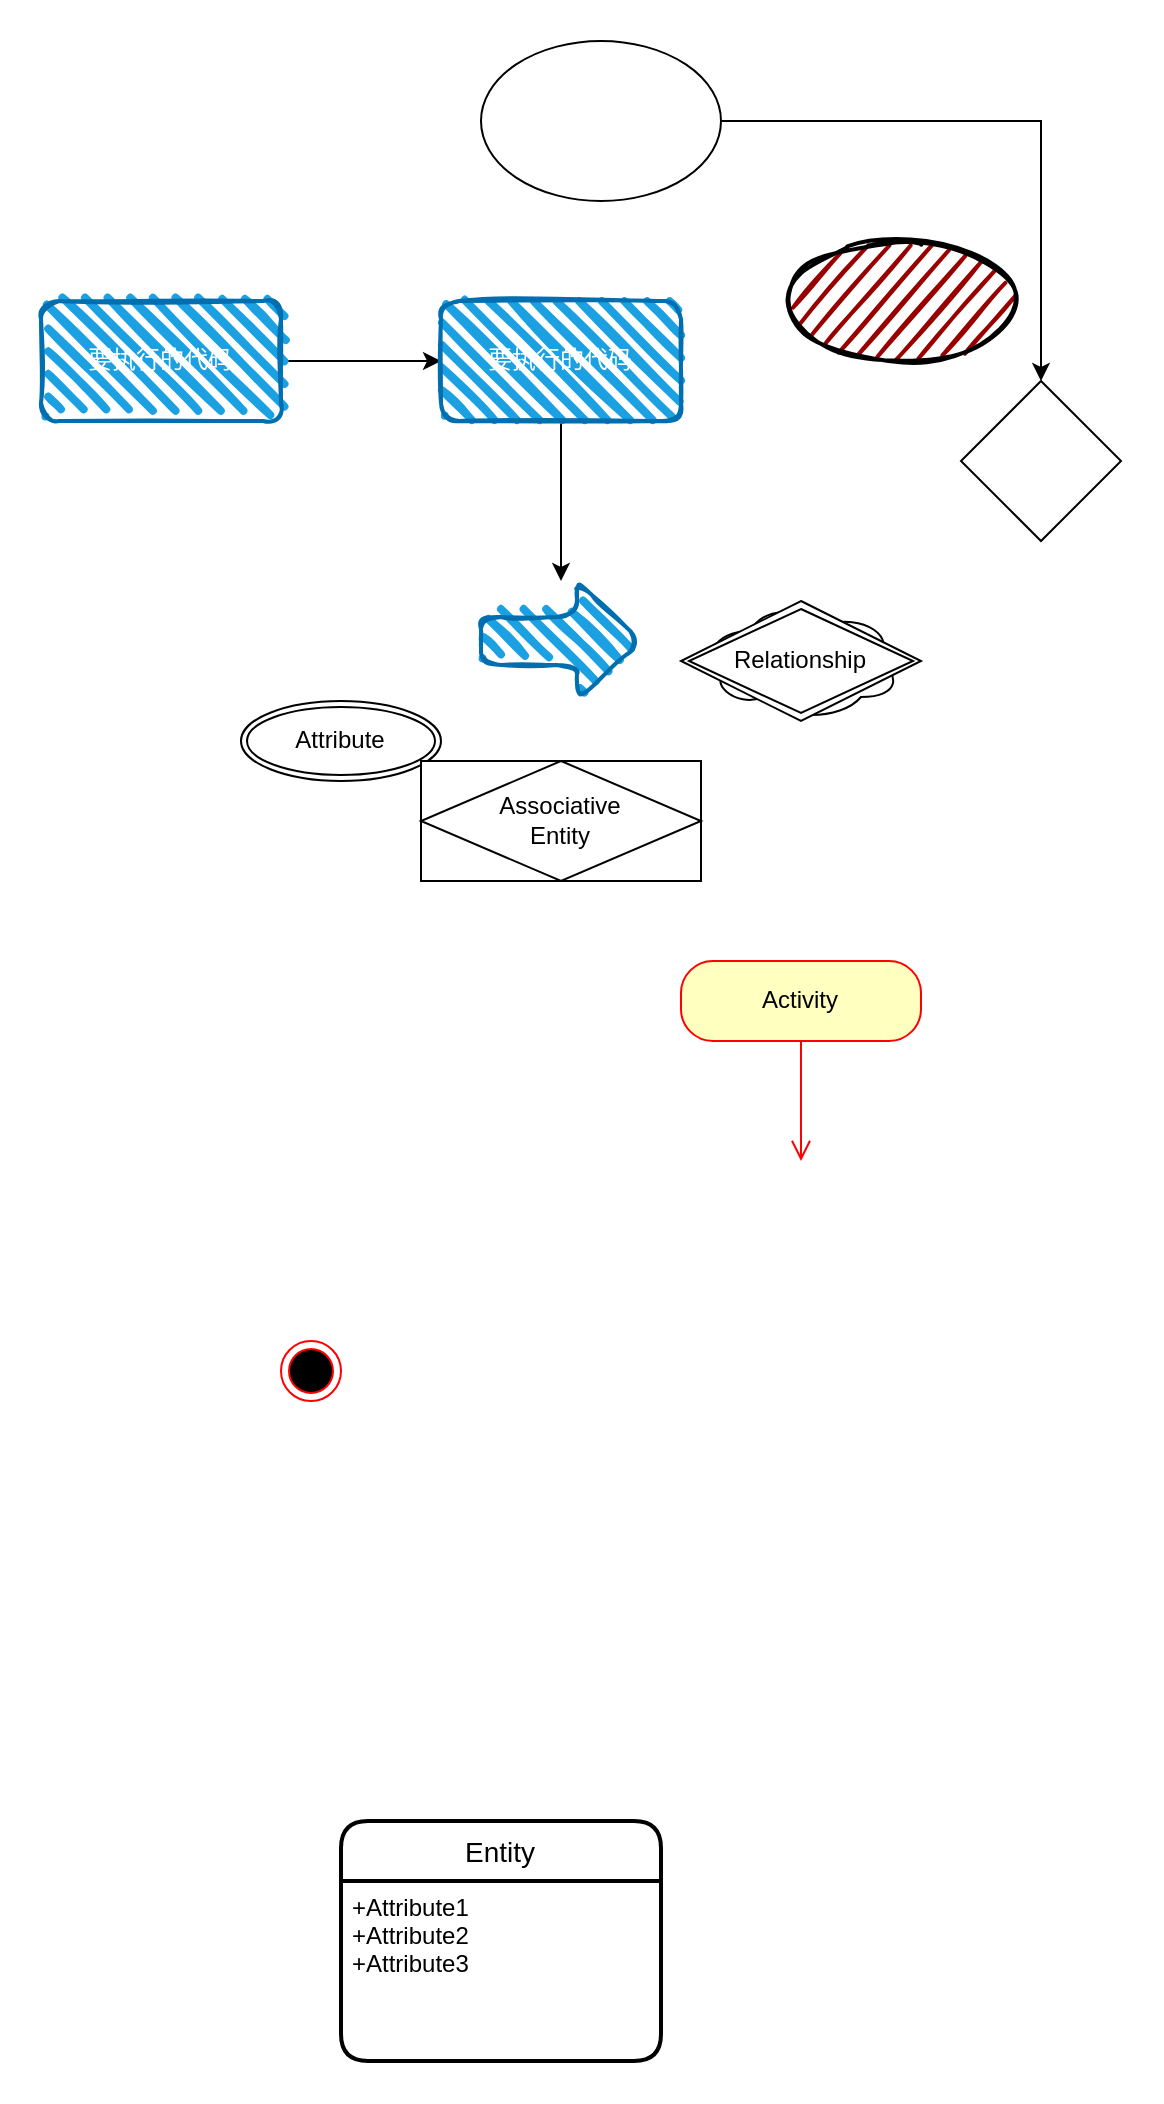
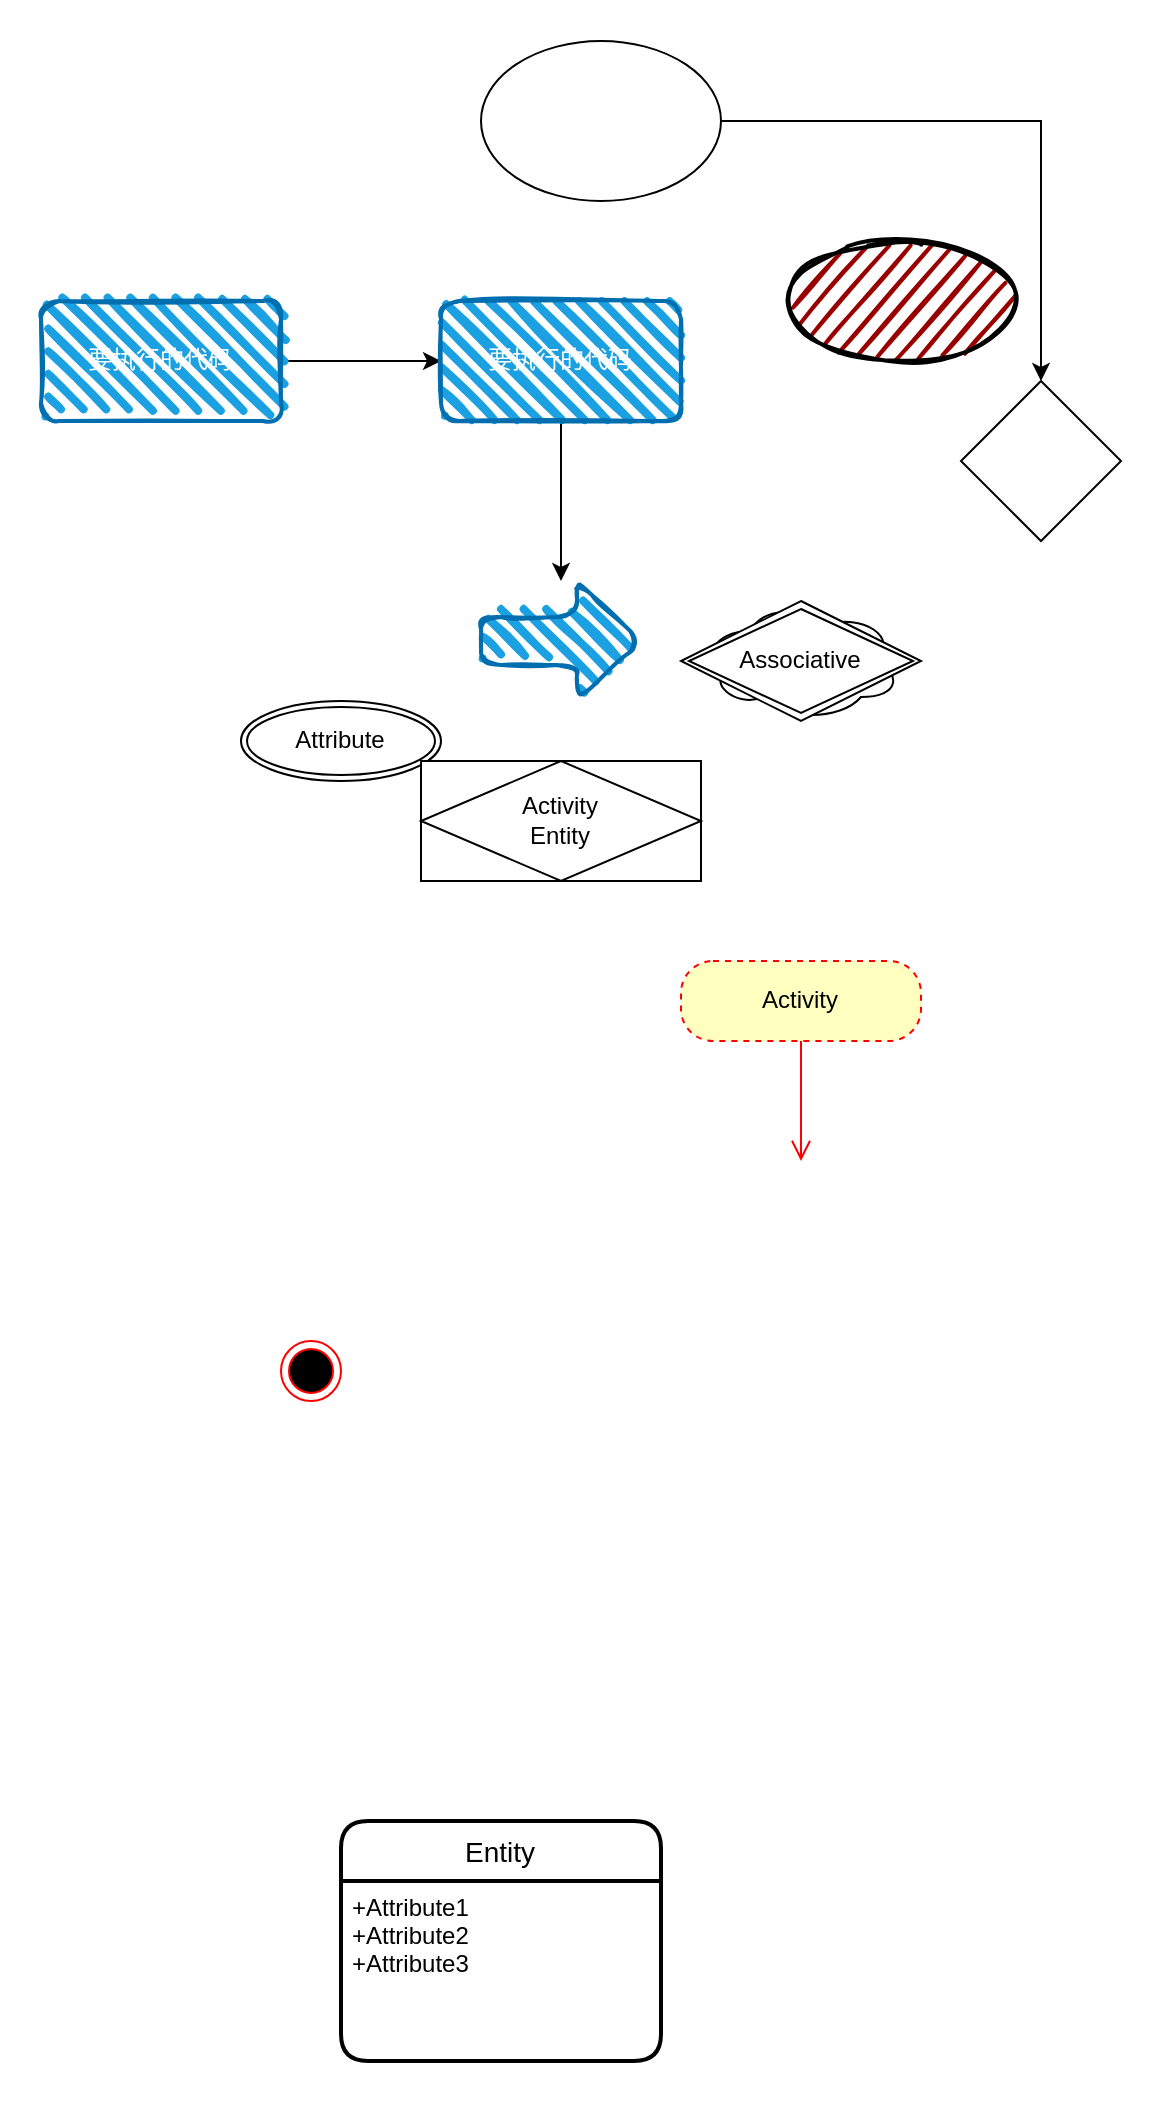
(801, 661) -> (801, 661)
(561, 821) -> (561, 821)
(801, 1001) -> (801, 1001)
